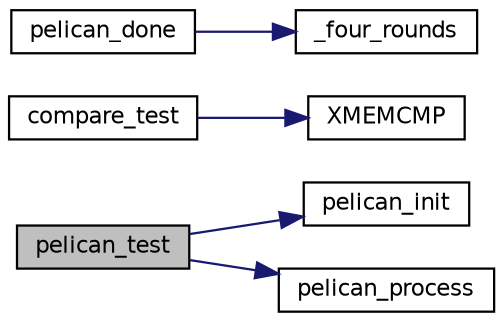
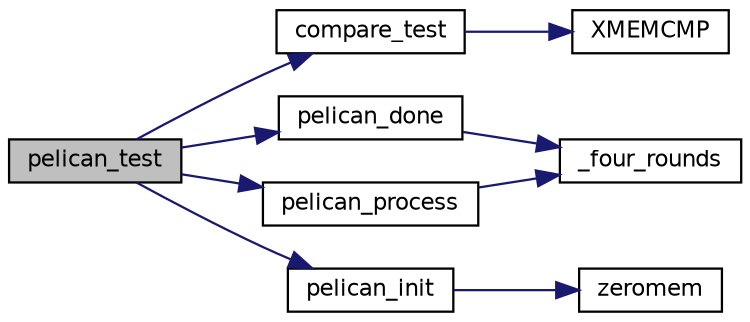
none -> (213, 99)
none -> (219, 142)
none -> (508, 183)
none -> (651, 290)
